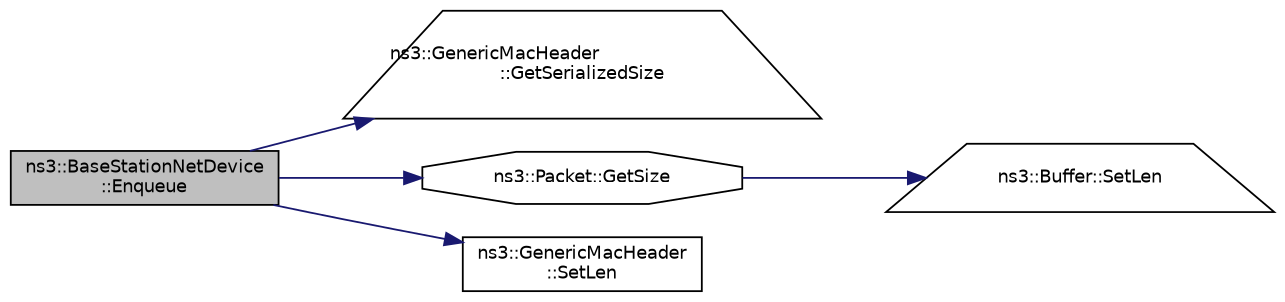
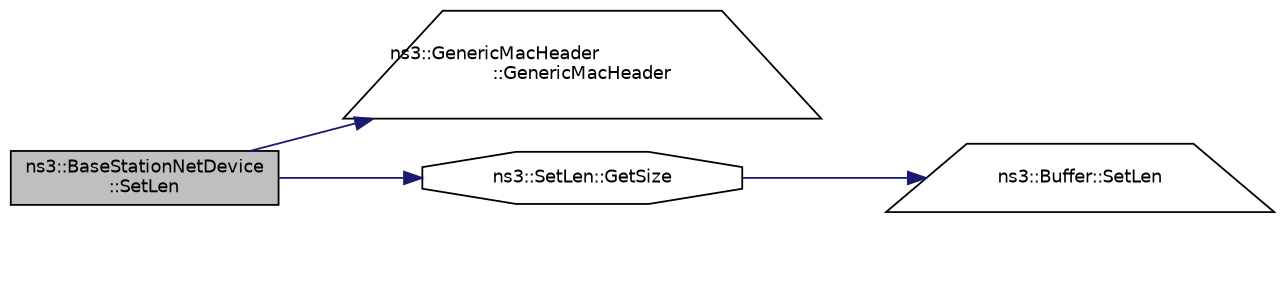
(582, 65) -> (582, 65)
(145, 178) -> (145, 178)
(582, 178) -> (582, 178)
(582, 264) -> none
